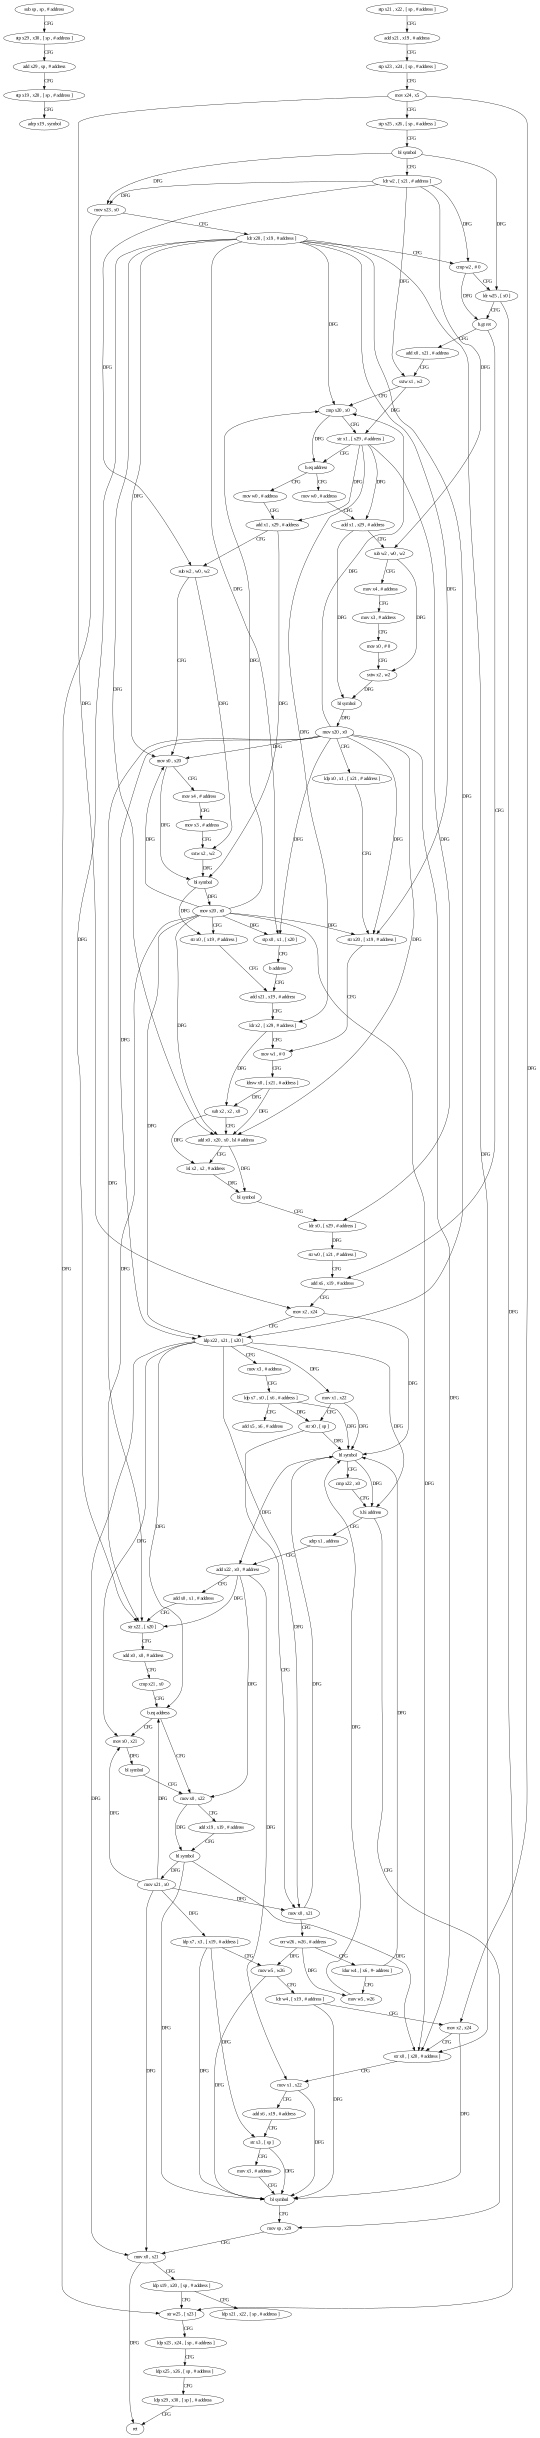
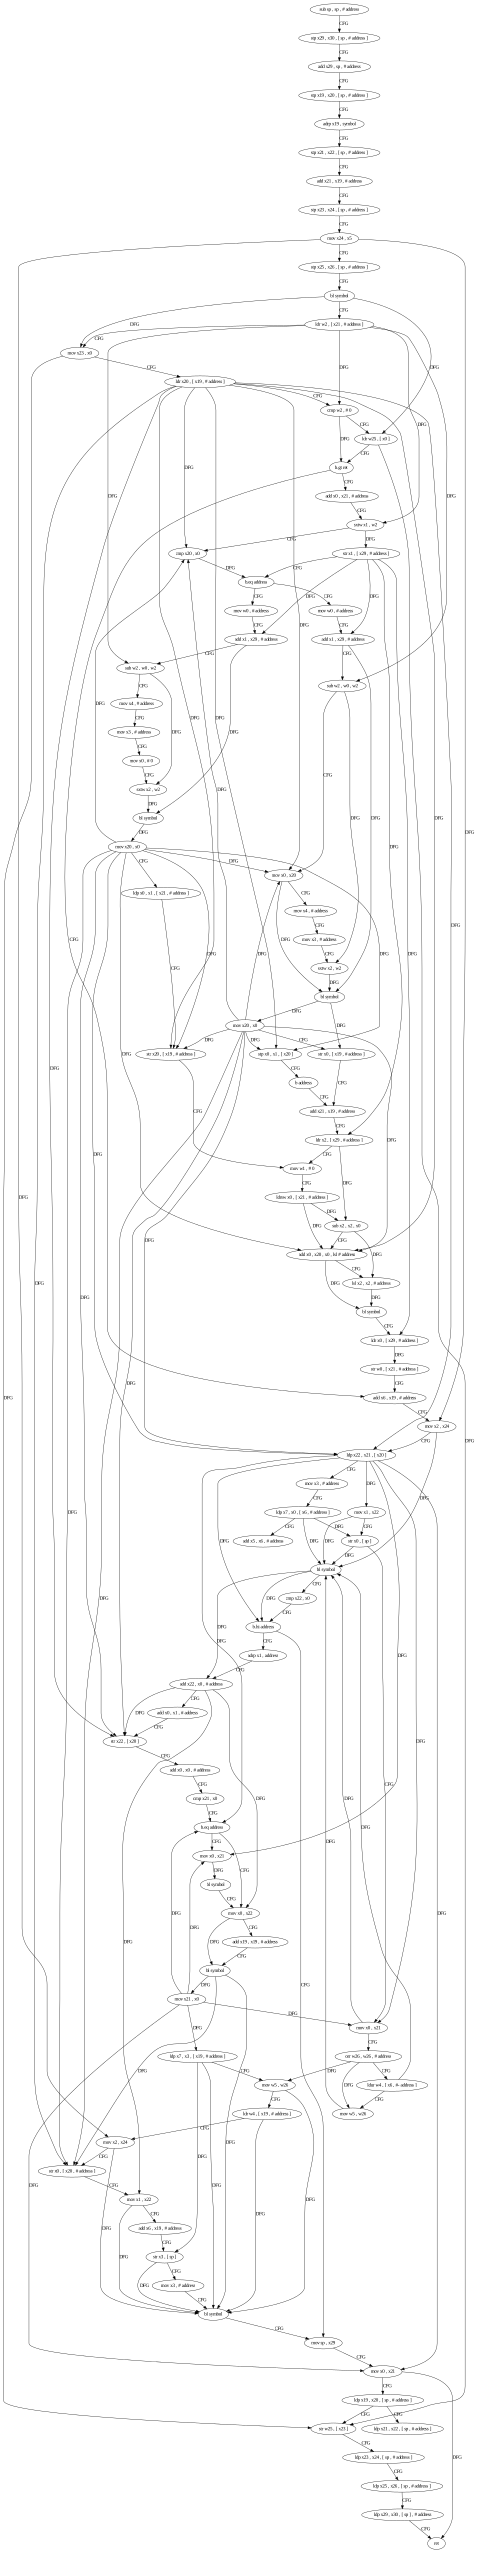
none -> (339, 137)
(126, 196) -> (99, 339)
(348, 423) -> none
